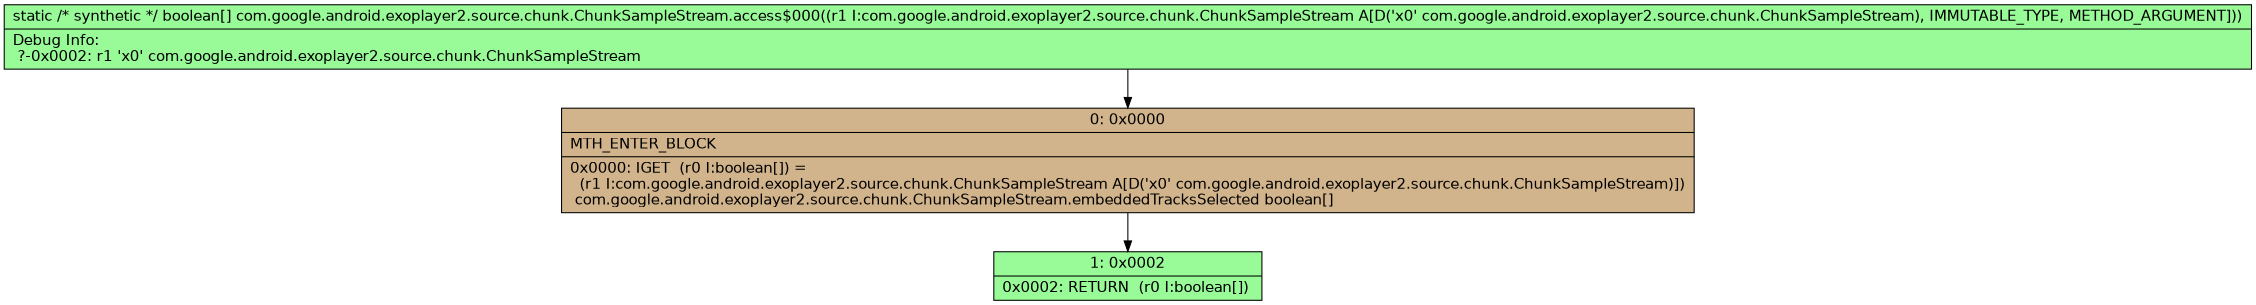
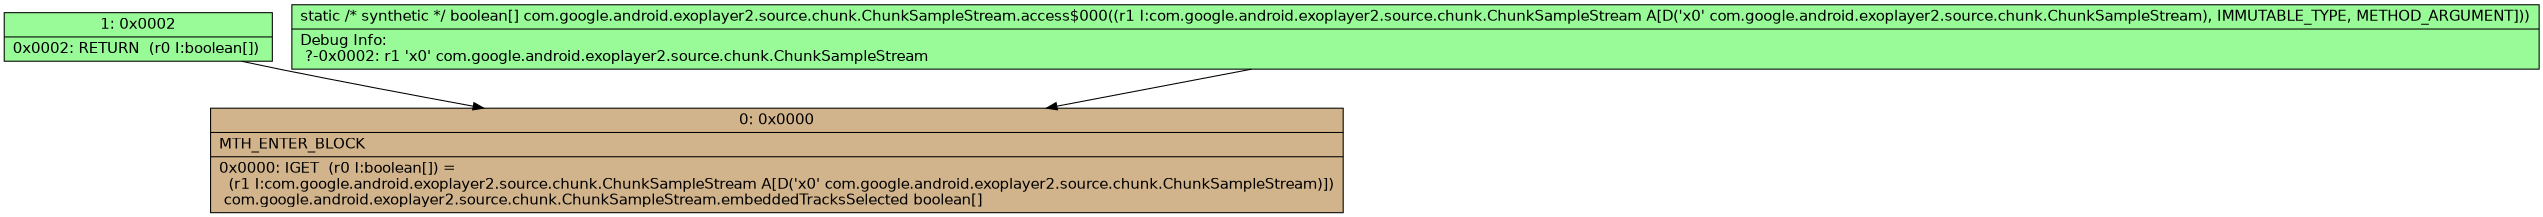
(1128, 227) -> (357, 84)
